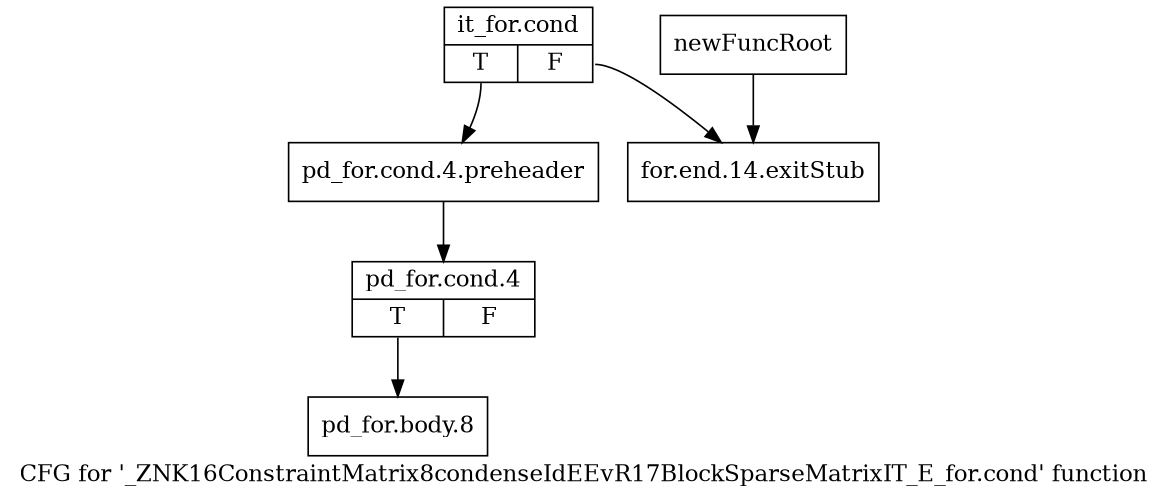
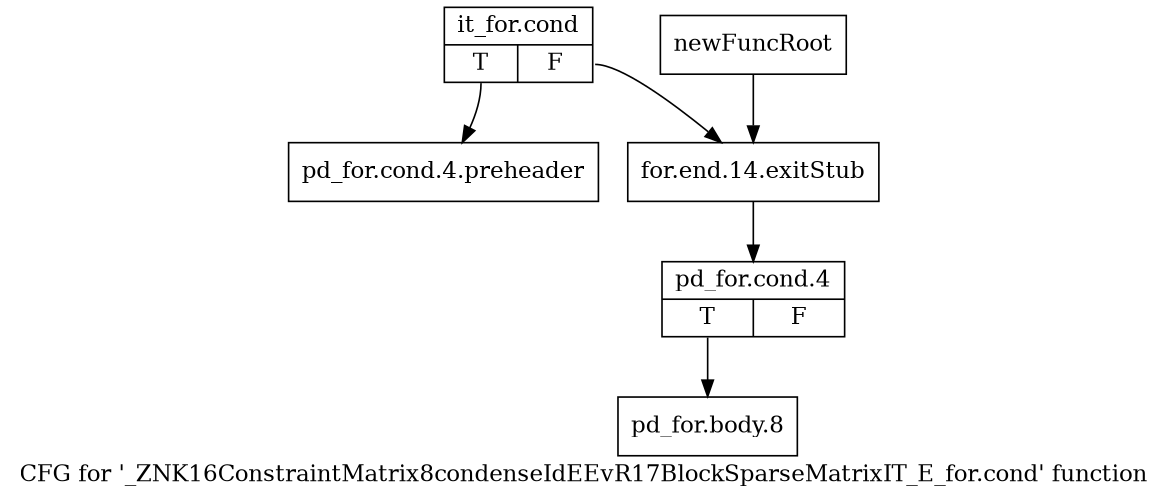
(444, 224) -> (753, 224)
